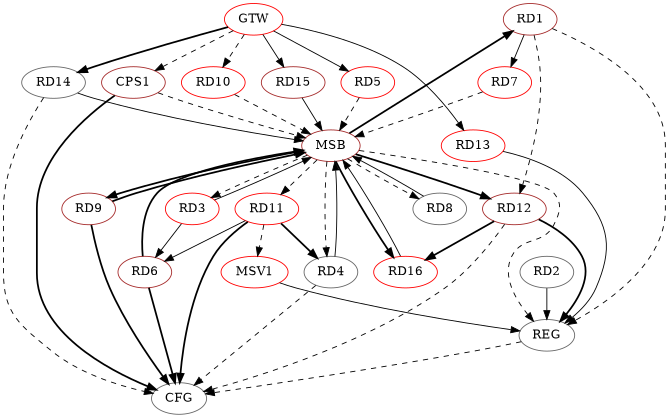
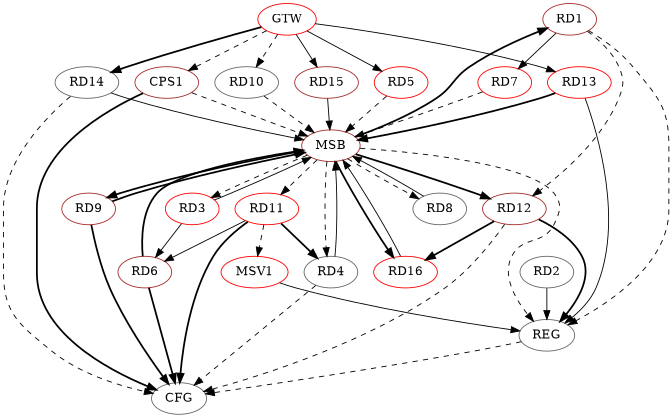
(213, 83) -> (247, 83)
none -> (462, 119)
